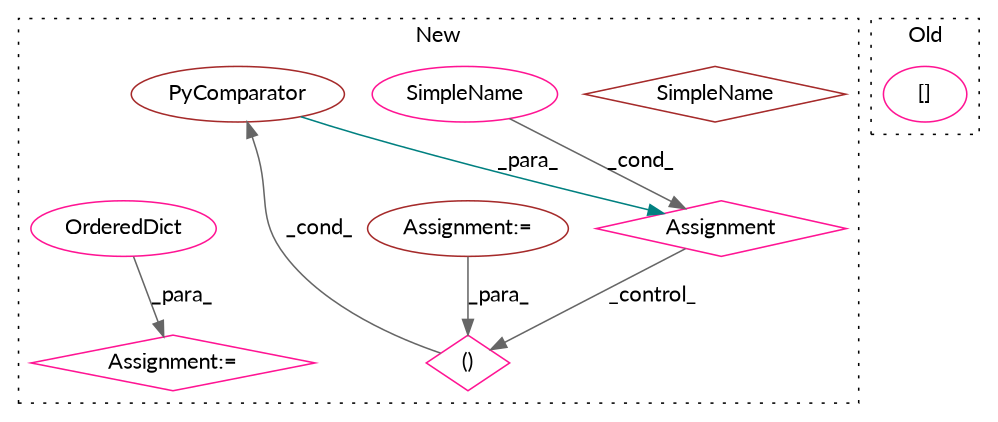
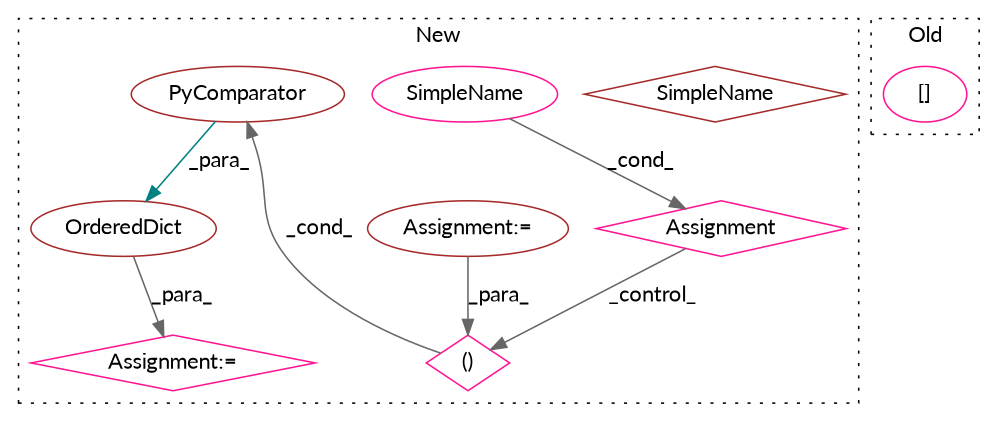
(474, 166) -> (186, 155)
(124, 229) -> (124, 229)
